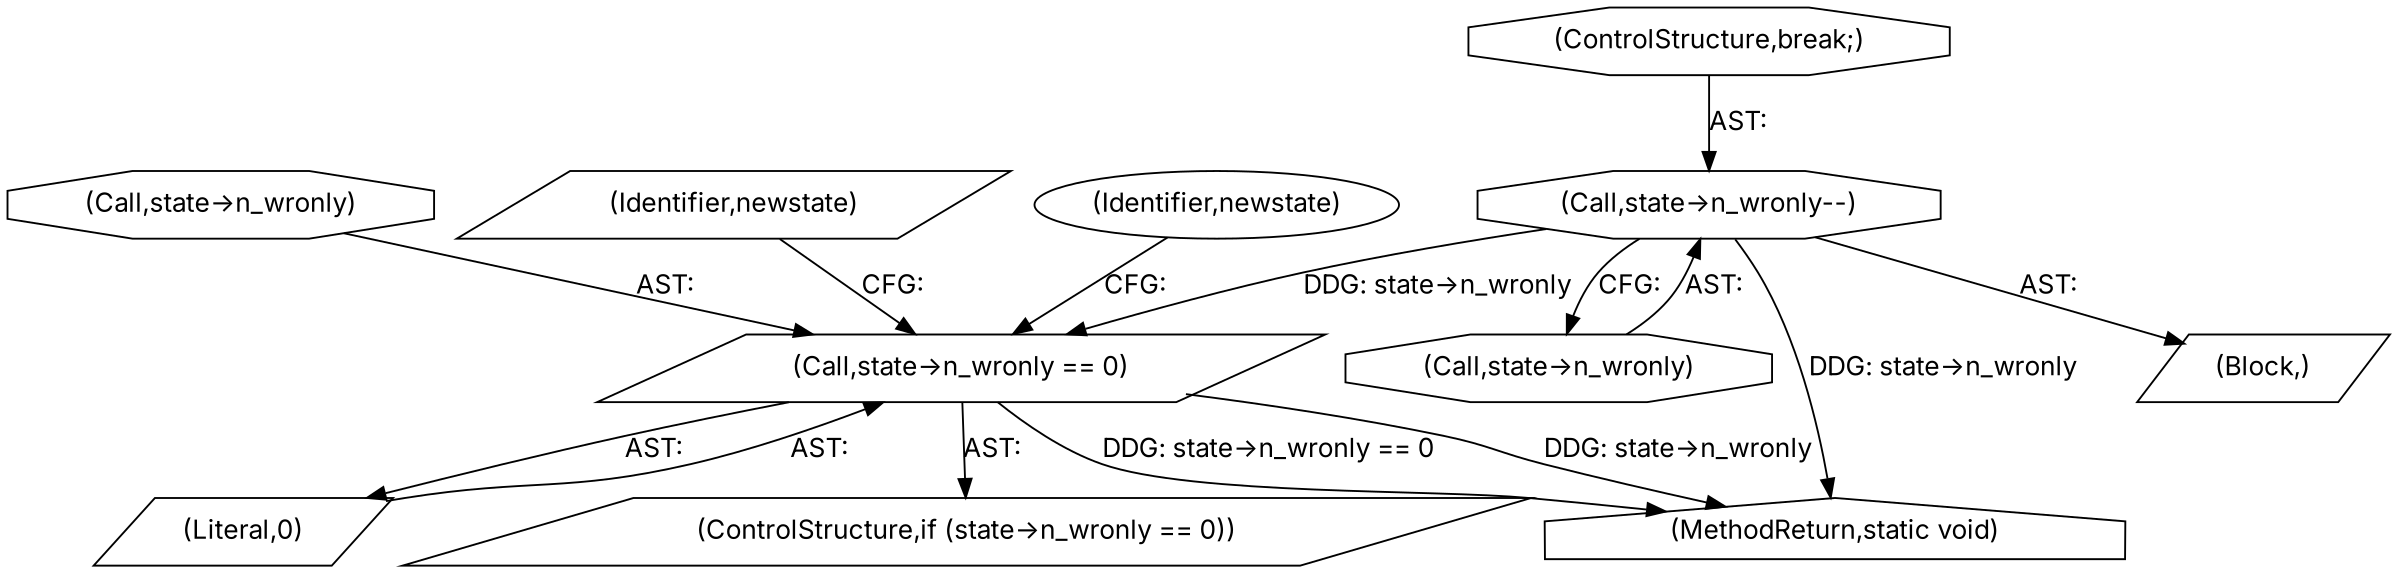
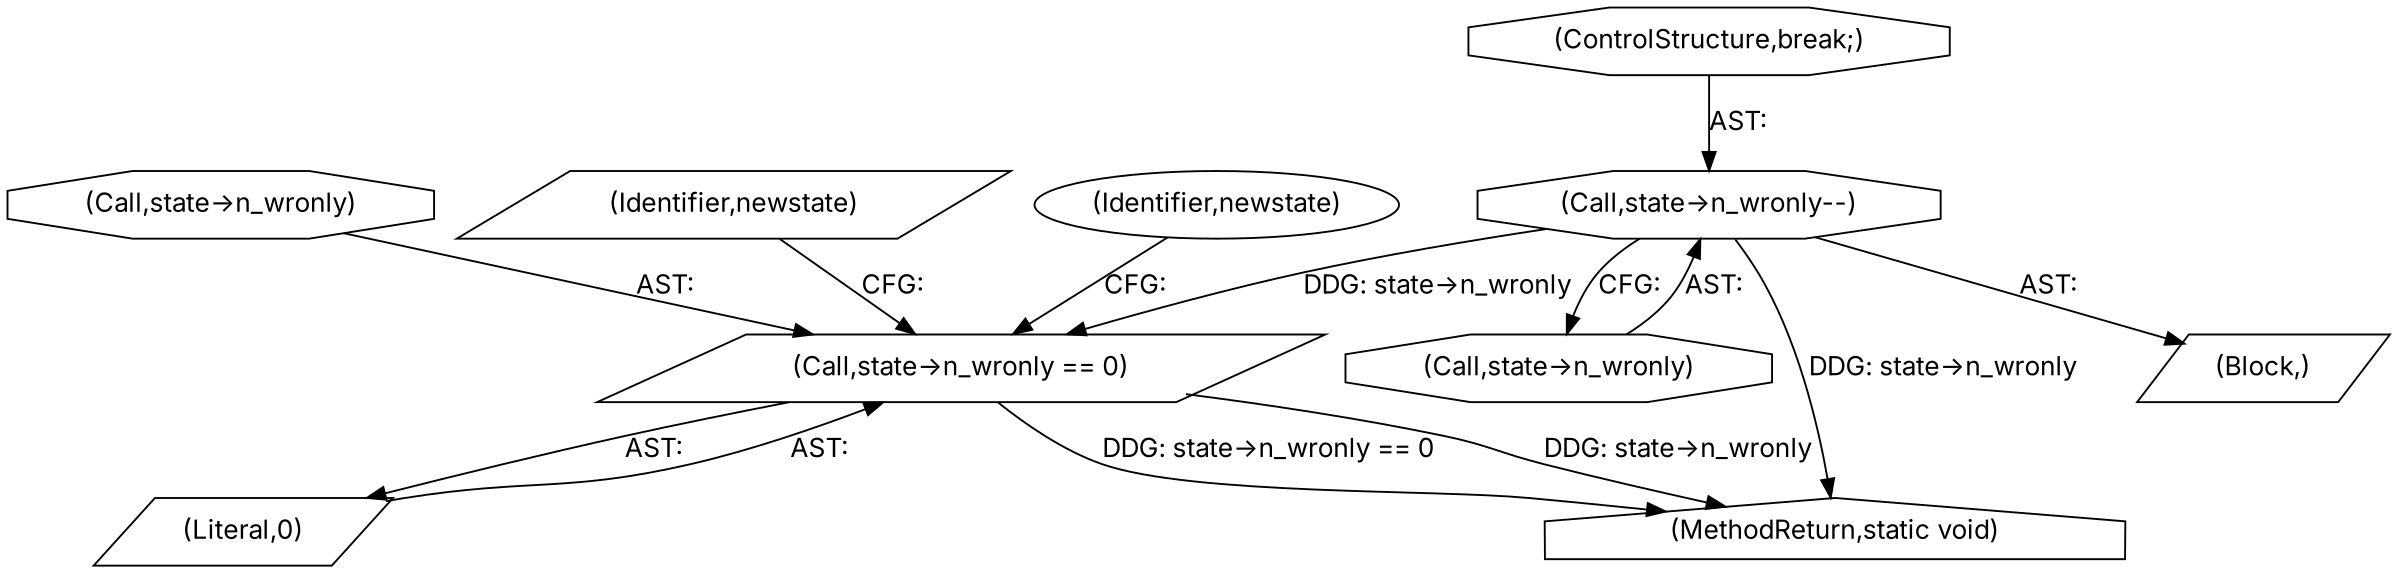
(967, 532) -> none
